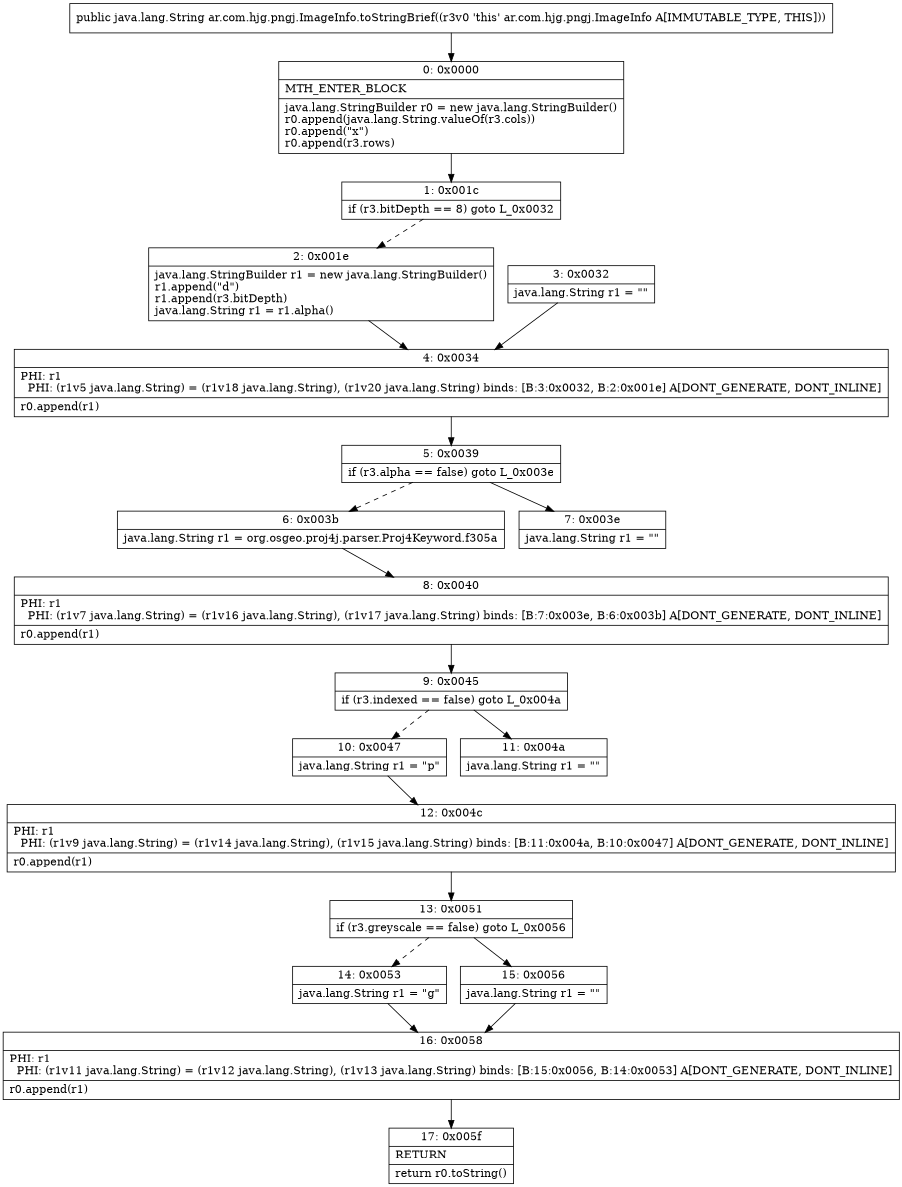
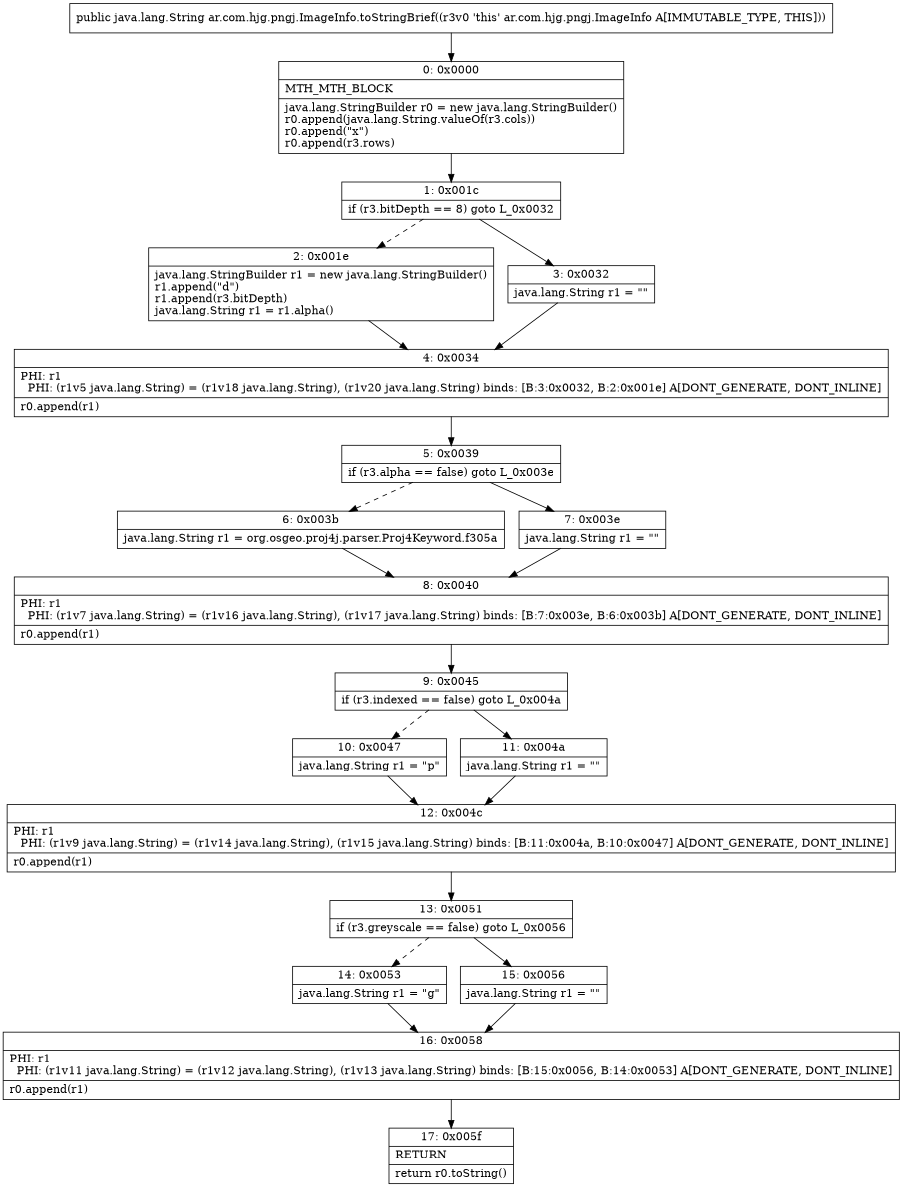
(346, 89) -> (339, 89)
none -> (513, 240)
none -> (539, 561)
none -> (503, 788)
